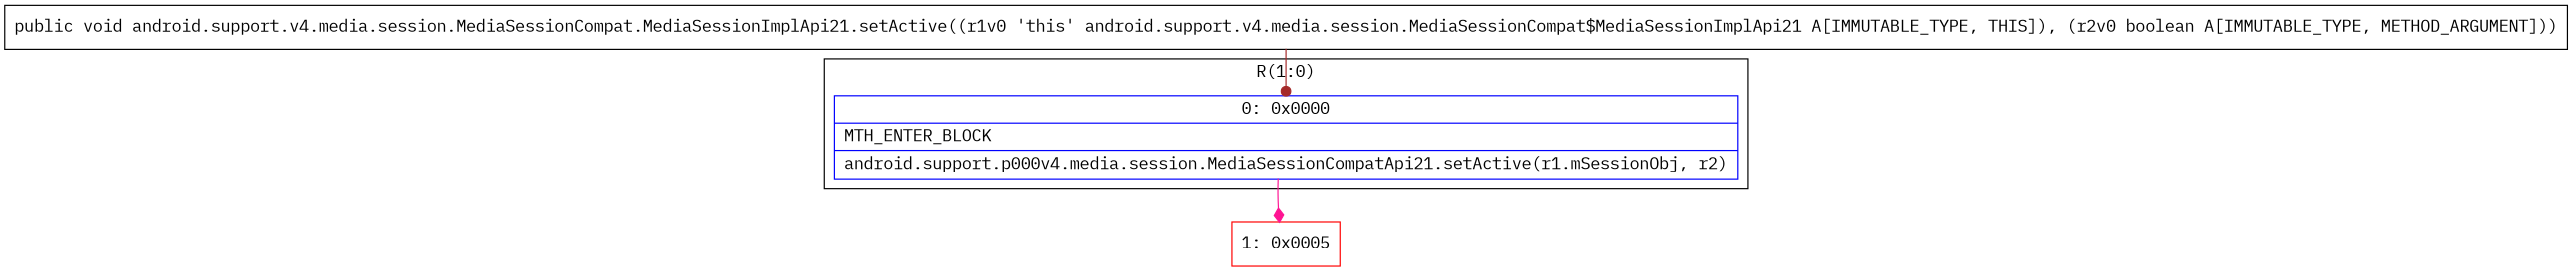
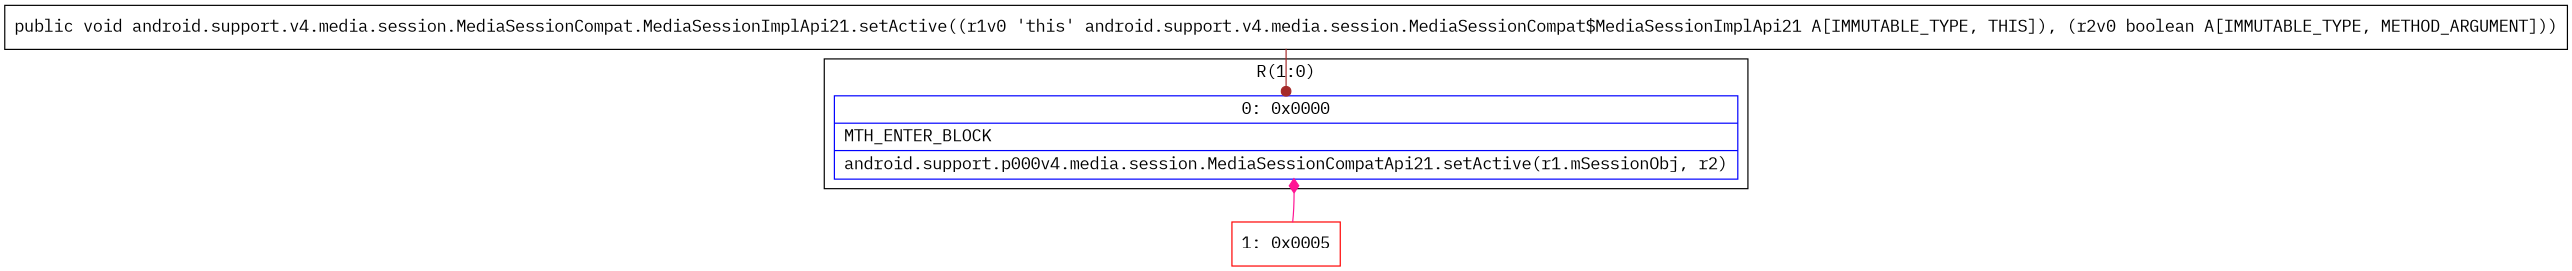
(1278, 196) -> (1294, 208)
